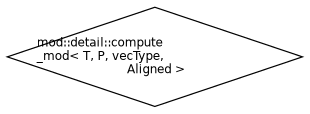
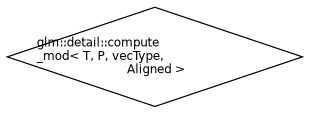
(155, 57) -> (155, 57)
